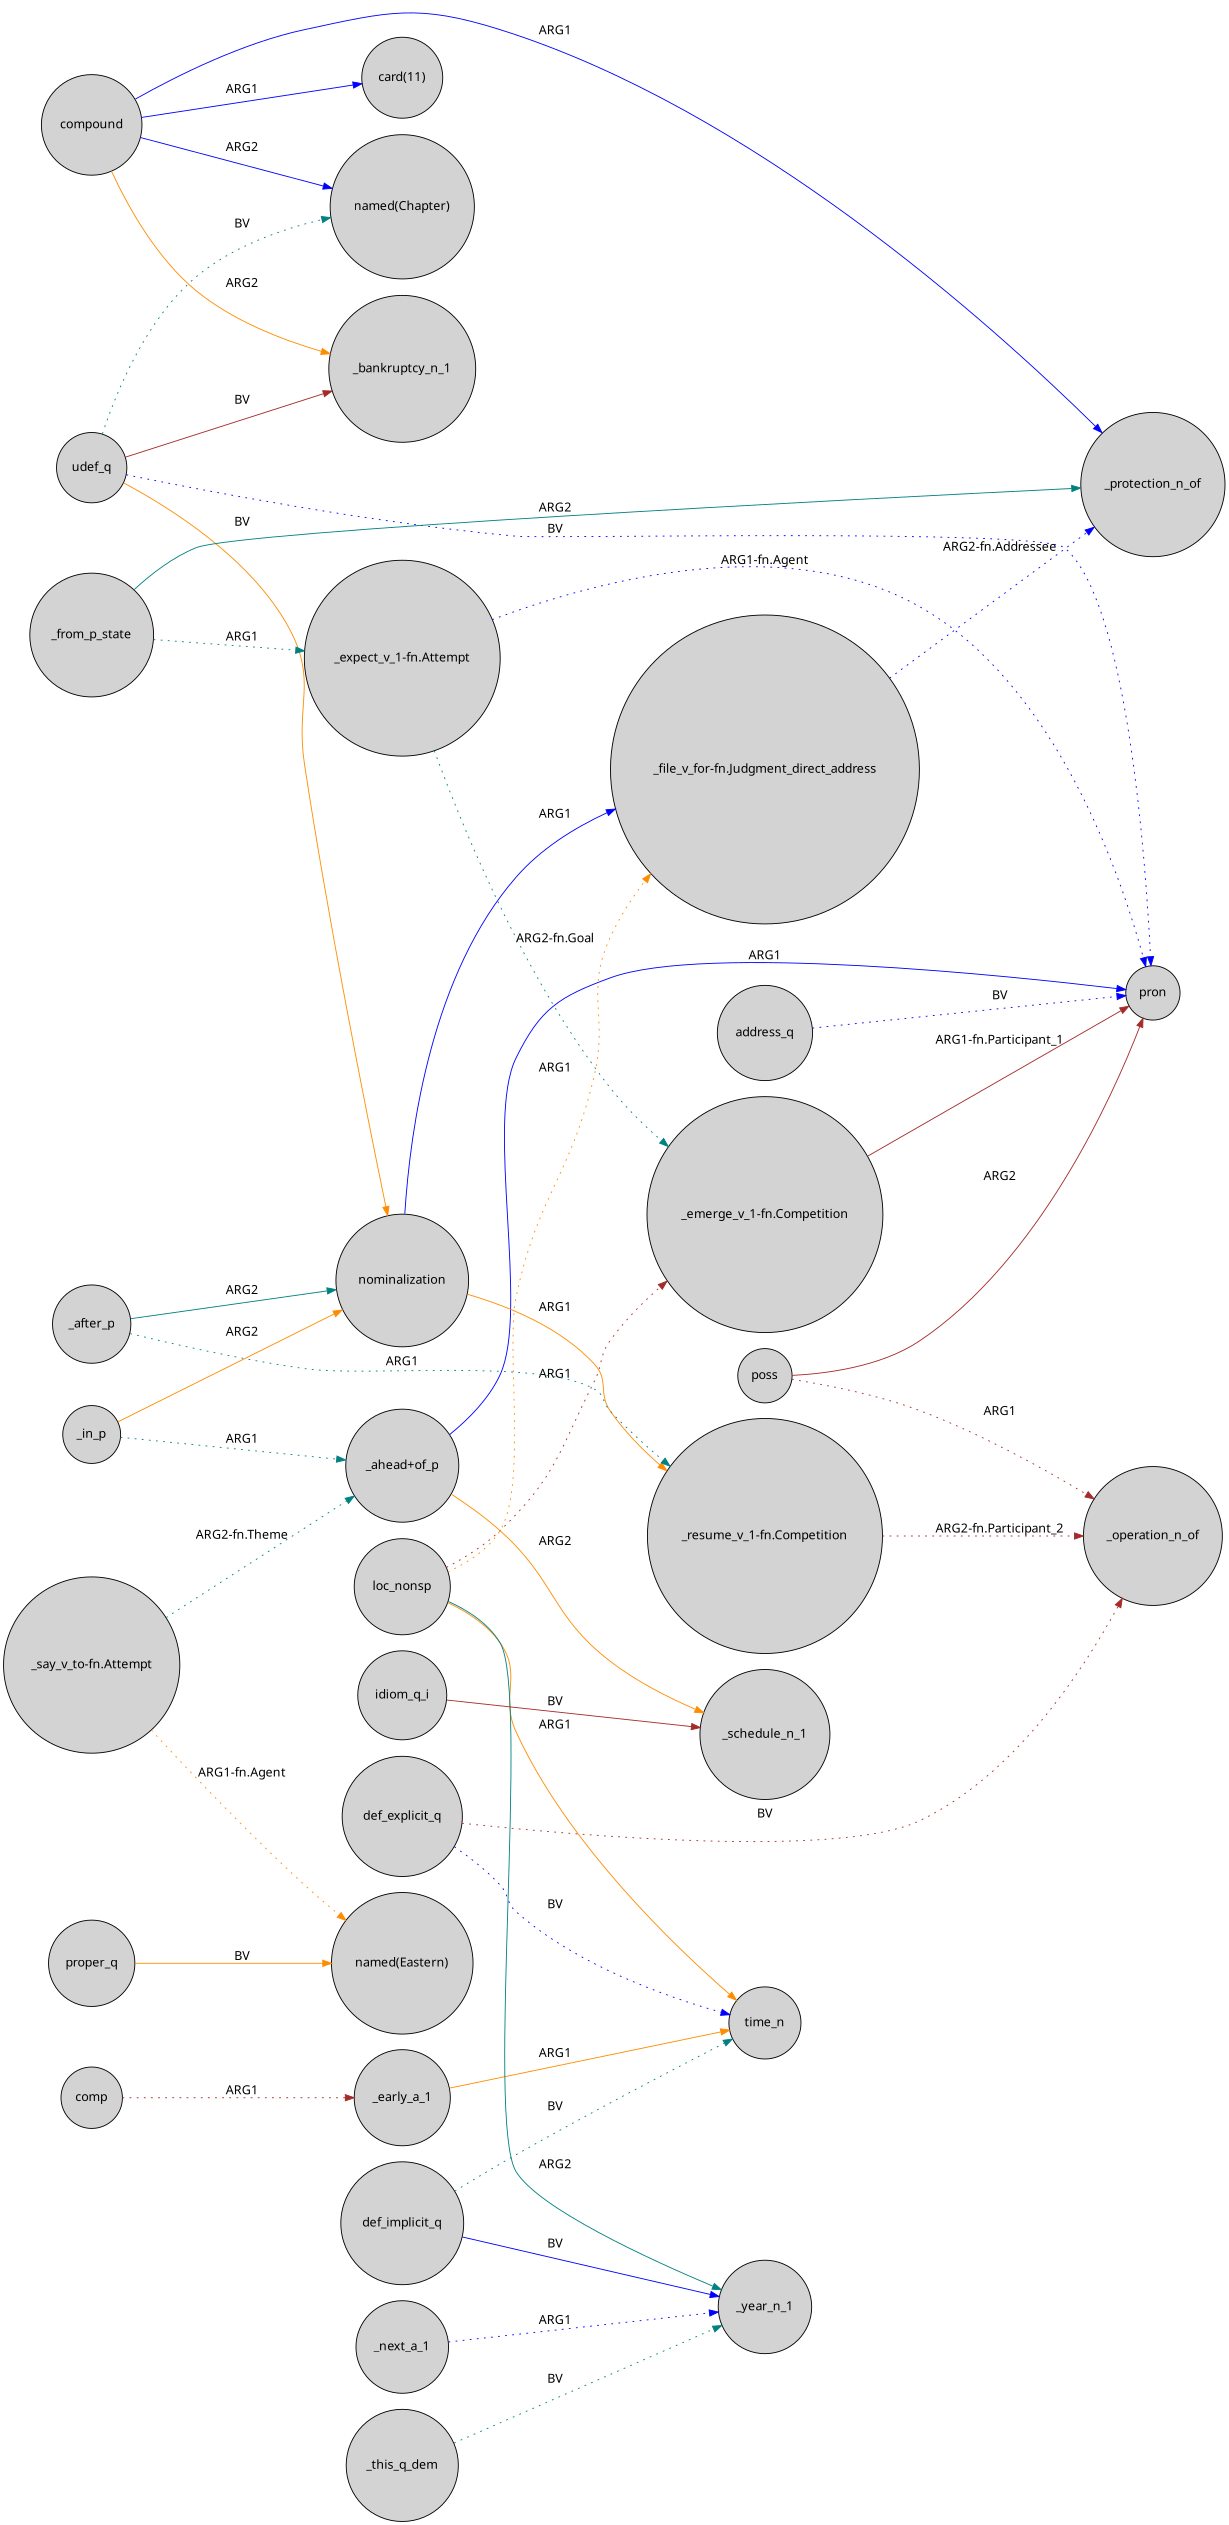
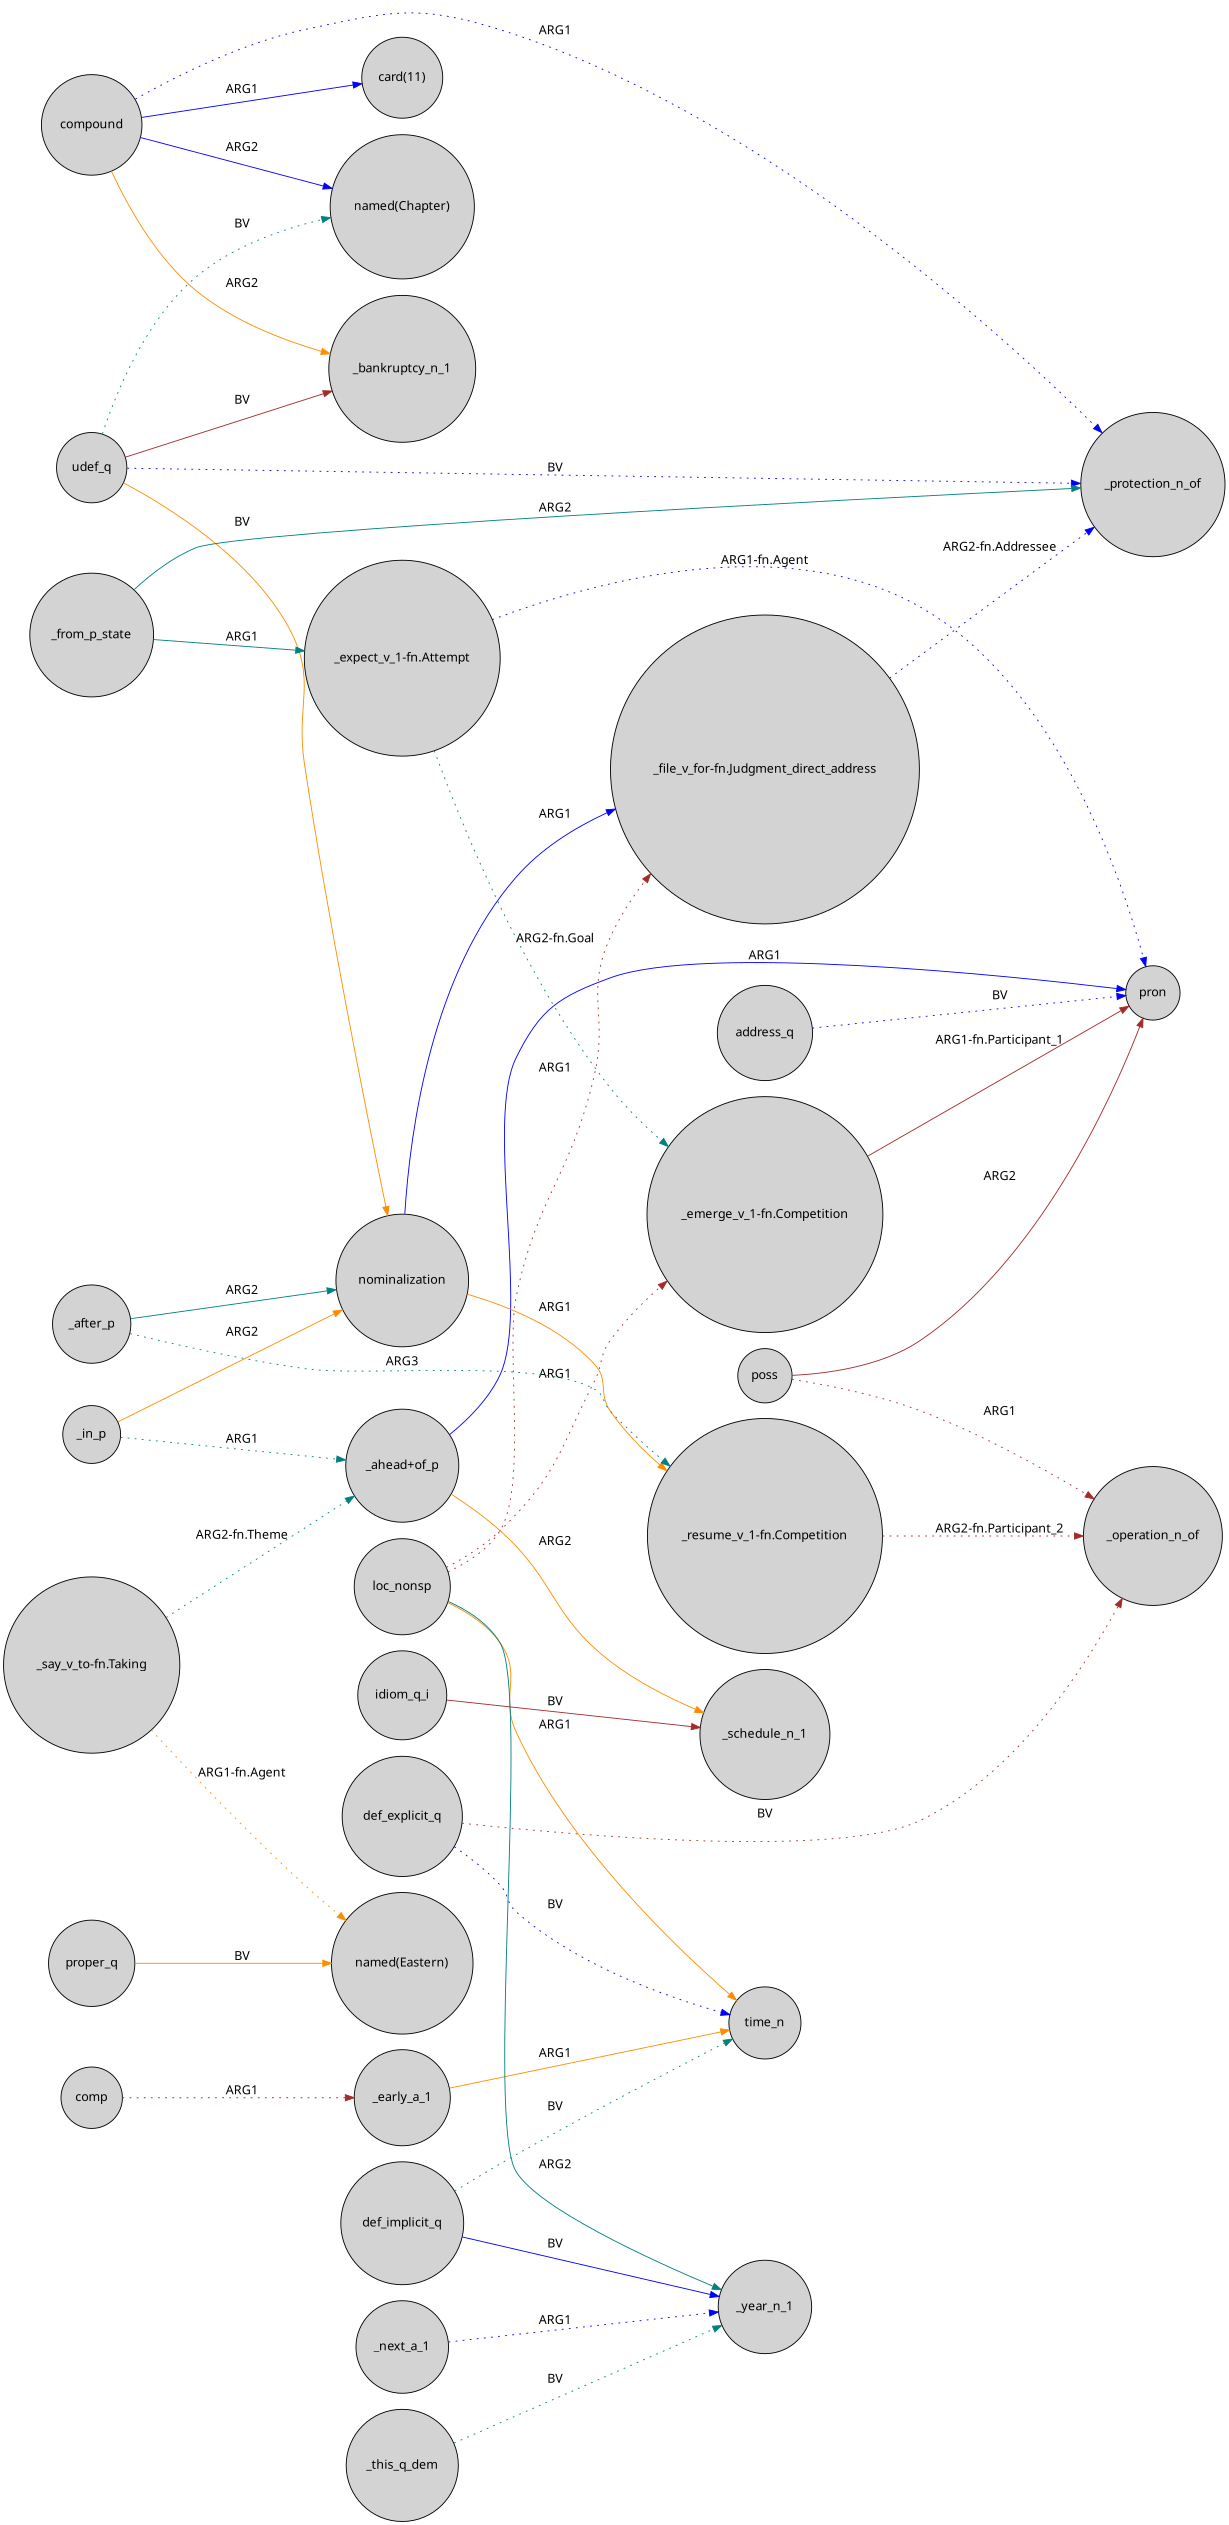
(656, 96) -> (656, 96)
(805, 536) -> (599, 476)
(225, 645) -> (225, 645)
(535, 1230) -> (535, 1230)
(402, 1362) -> (402, 1362)
(92, 1665) -> (92, 1665)
